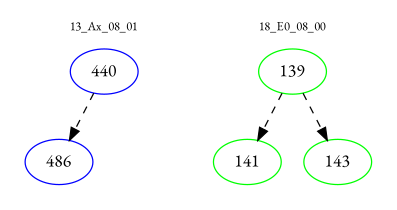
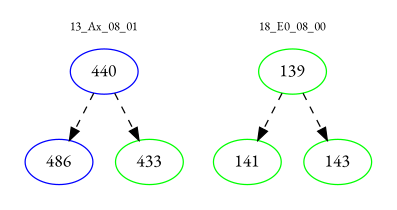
none -> (149, 162)
